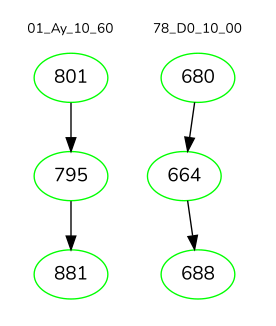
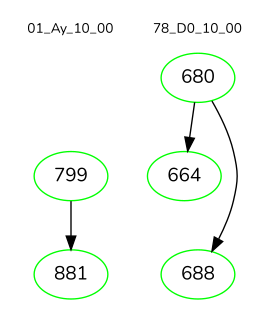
(71, 29) -> (71, 29)
(71, 78) -> none
(71, 176) -> (71, 176)
(190, 218) -> (237, 169)
